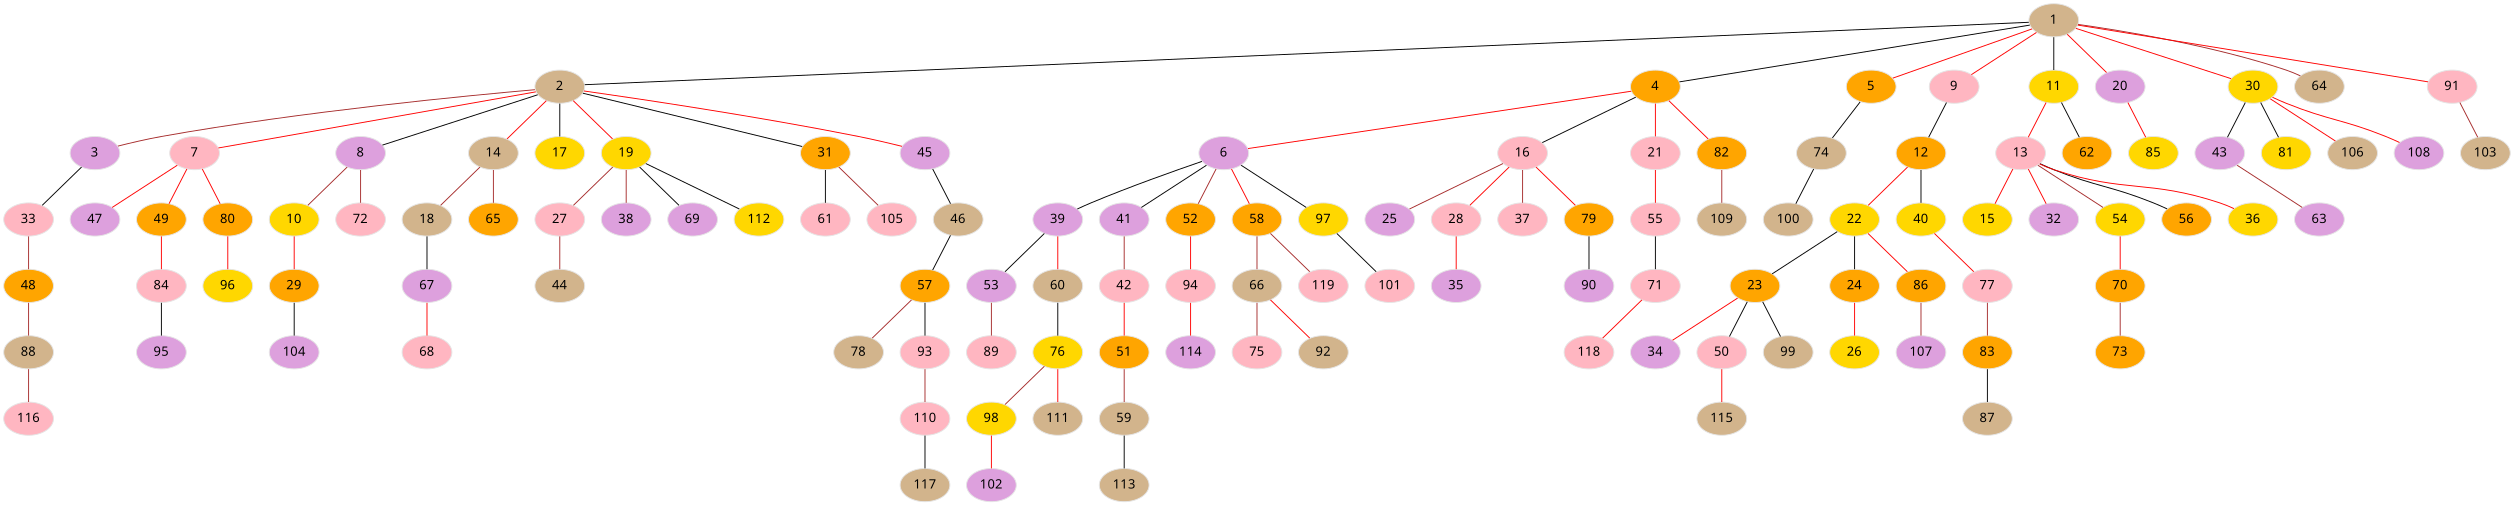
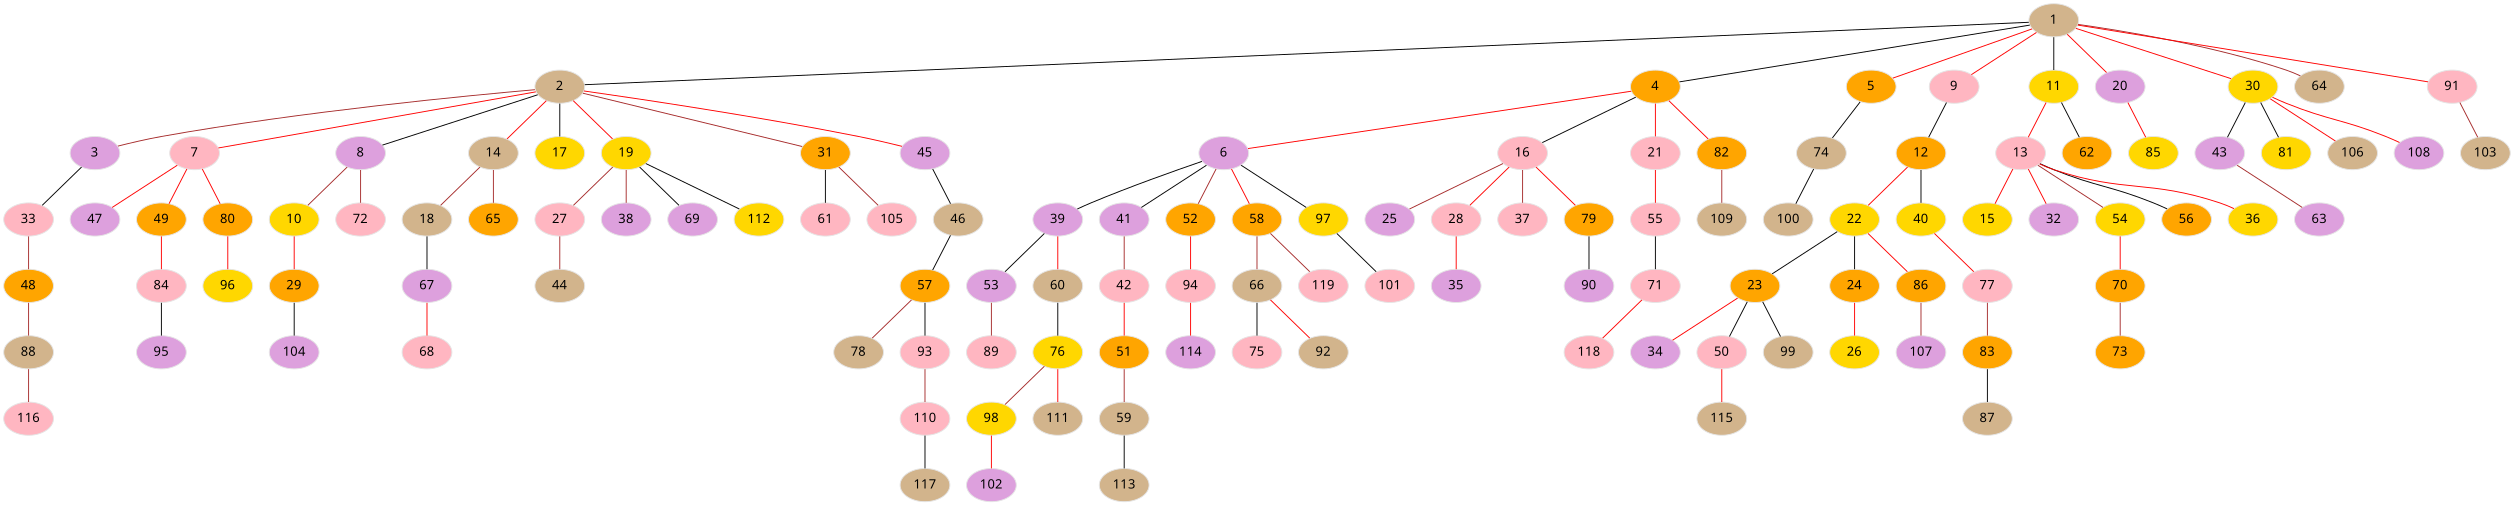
(693, 120) -> (693, 120)
(1257, 319) -> (1257, 319)
